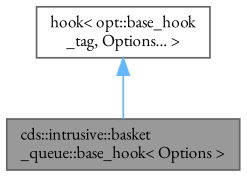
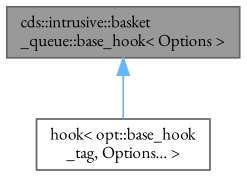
(123, 97) -> (123, 97)
